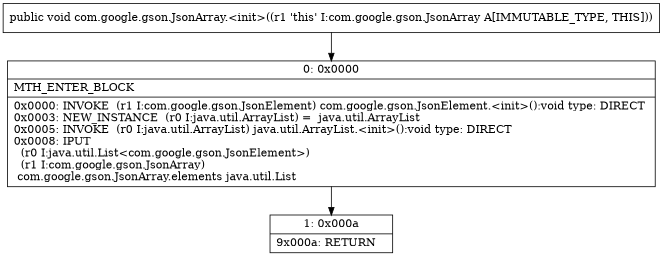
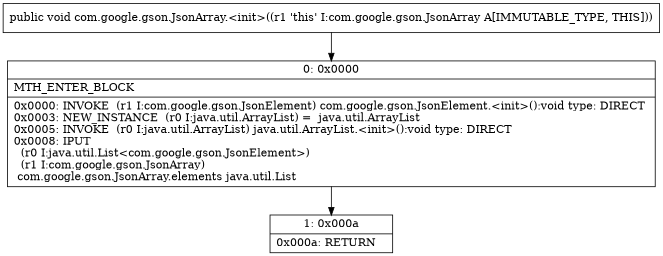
(331, 243) -> (331, 243)
